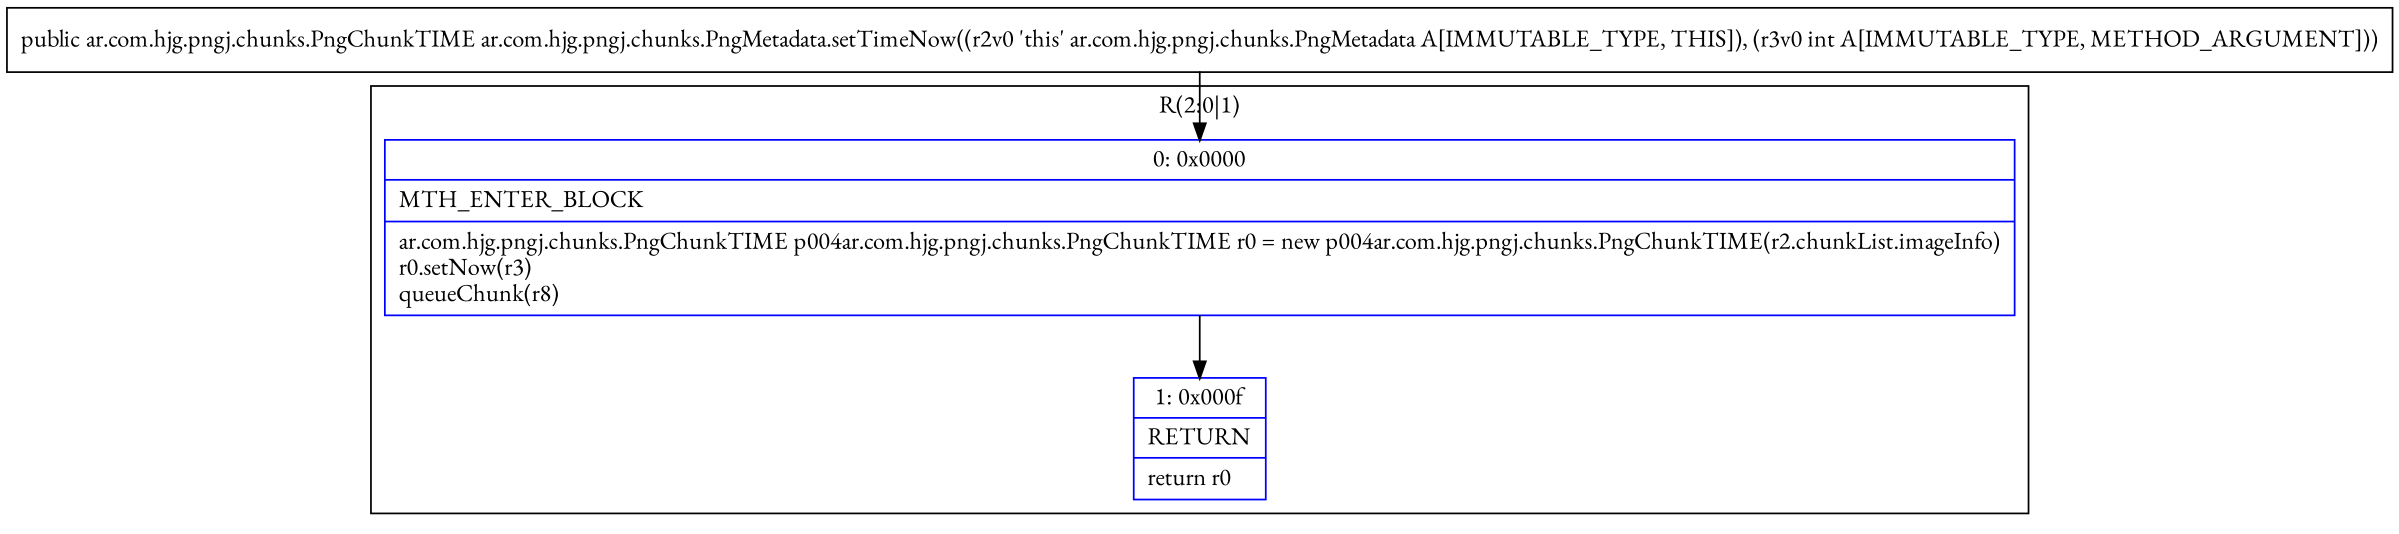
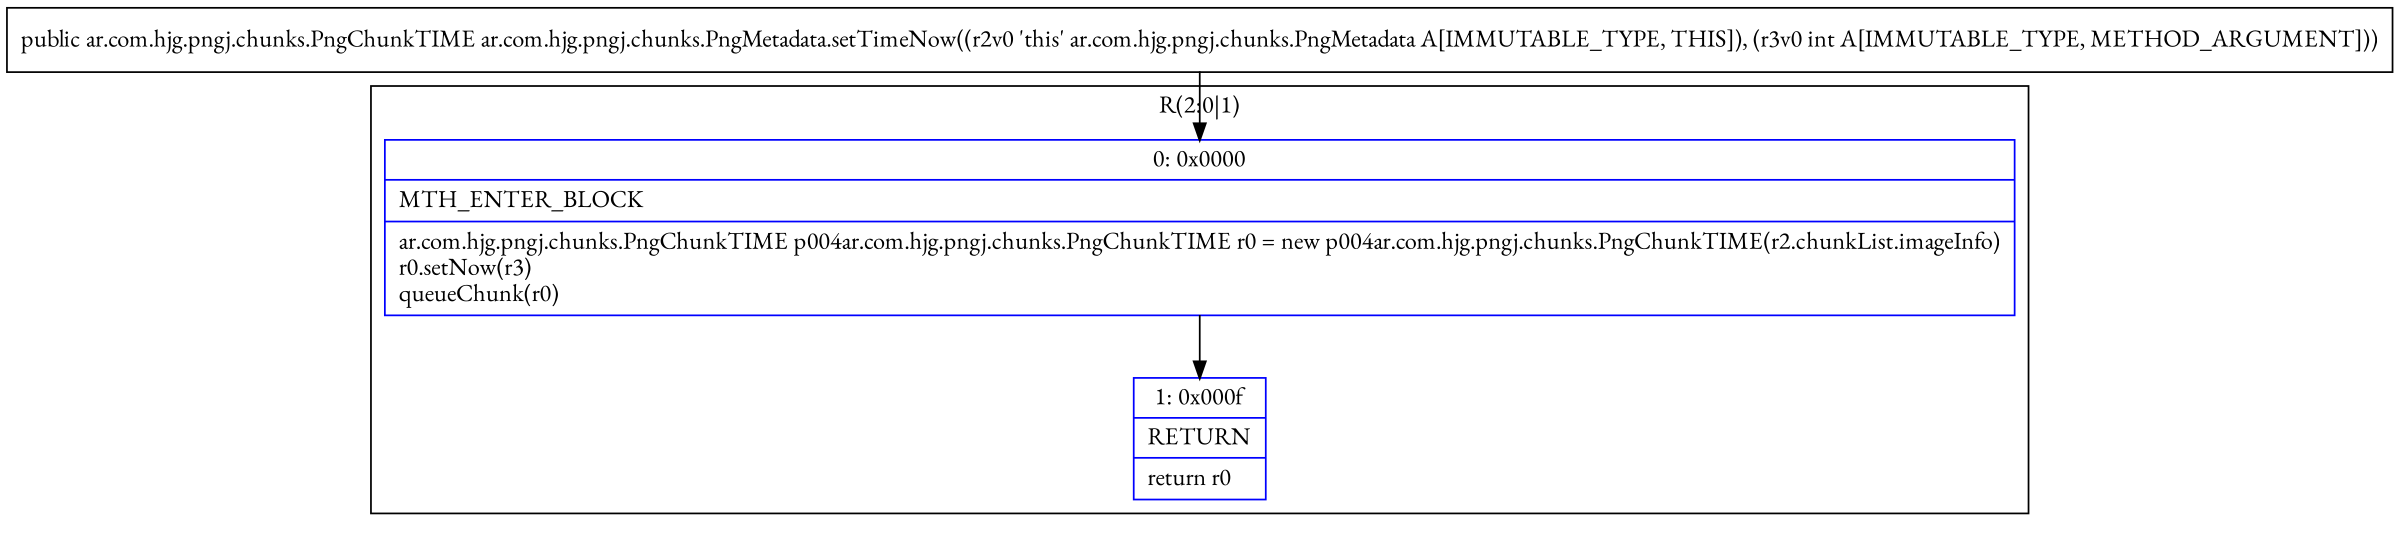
(480, 294) -> (480, 294)
